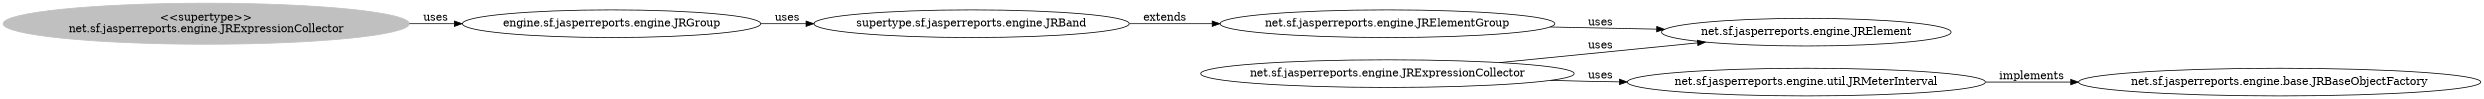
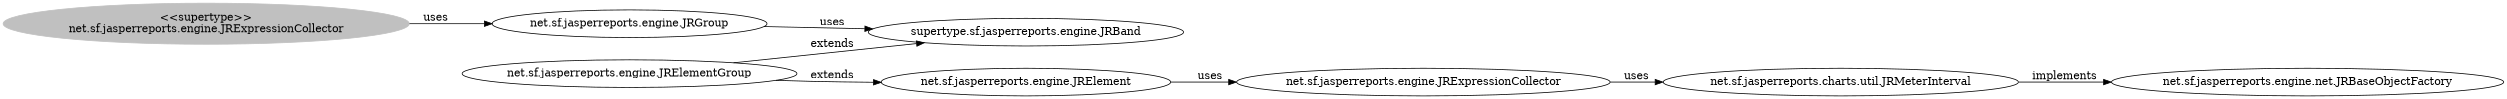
(1601, 23) -> (832, 76)
(612, 24) -> (630, 24)
(1171, 24) -> (825, 53)
(1599, 53) -> (1200, 82)
(1806, 82) -> (1841, 82)
(2280, 82) -> (2308, 82)
